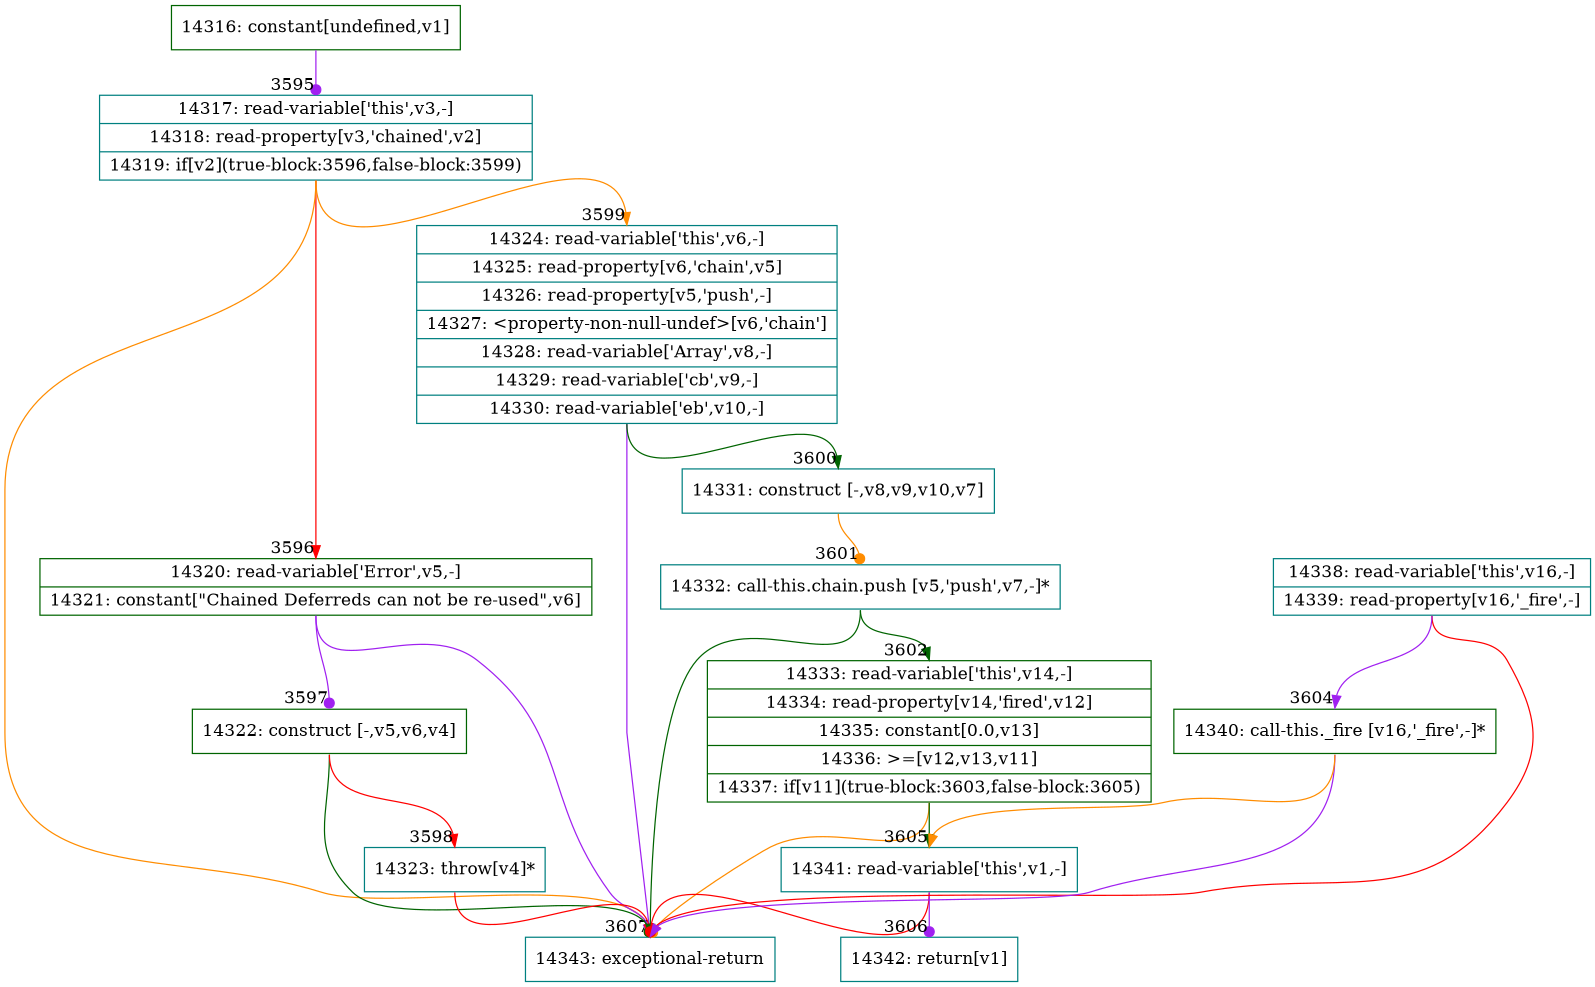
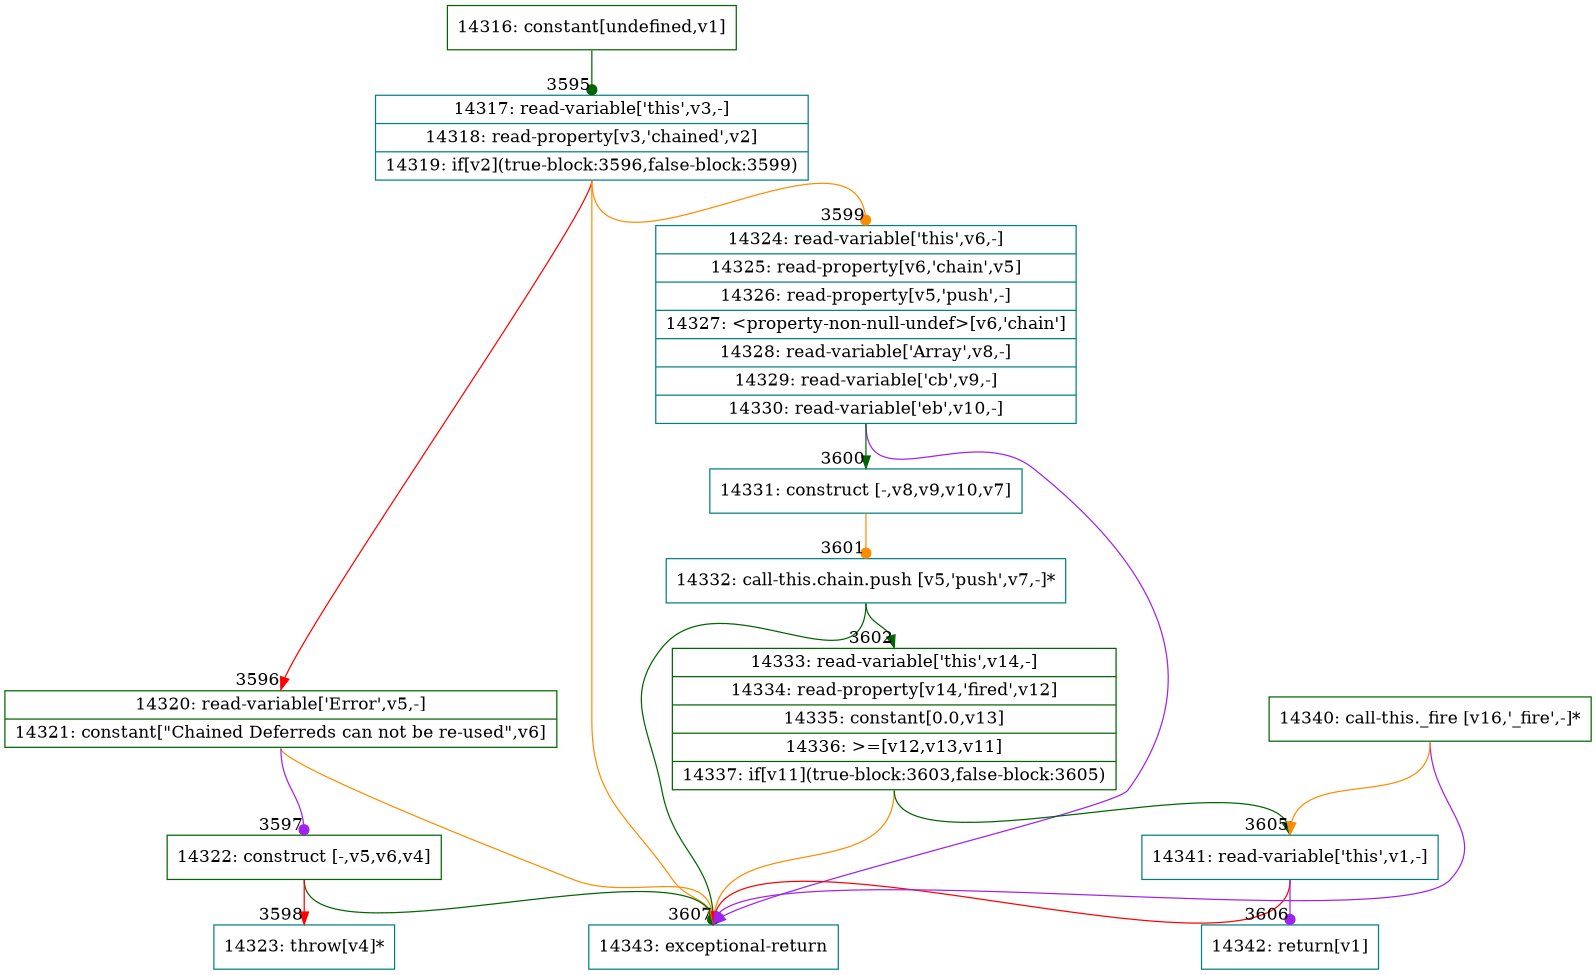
(316, 67) -> (592, 67)
(466, 205) -> (724, 204)
(1432, 587) -> none
(524, 709) -> (494, 848)
(791, 841) -> (810, 856)
(547, 916) -> none
(794, 916) -> (1007, 903)
